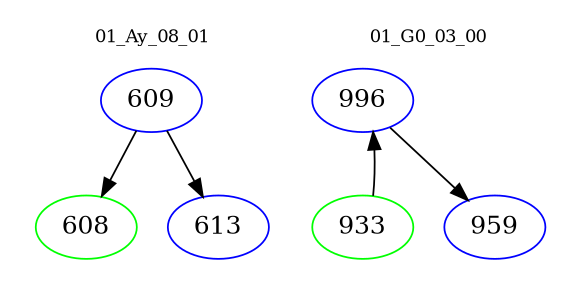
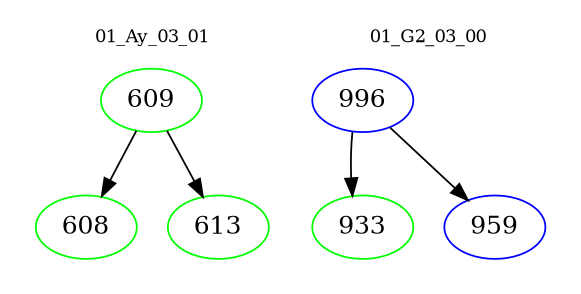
(152, 38) -> (152, 38)
(429, 38) -> (429, 38)
(151, 100) -> (151, 100)
(375, 173) -> (351, 155)
(218, 227) -> (218, 227)
